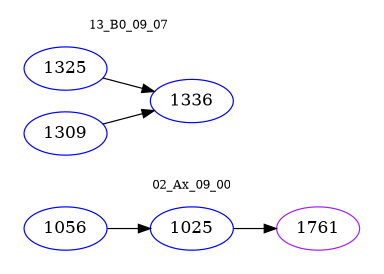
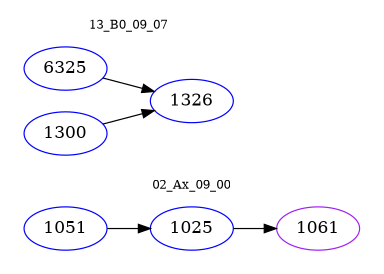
(66, 69) -> (66, 69)
(192, 101) -> (192, 101)
(66, 134) -> (66, 134)
(66, 229) -> (66, 229)
(318, 229) -> (318, 229)
